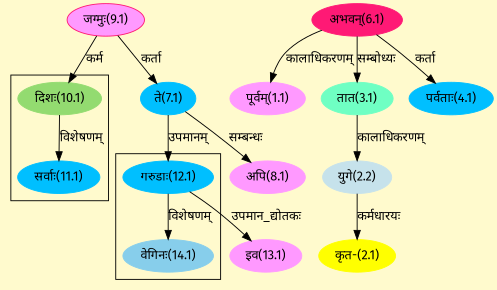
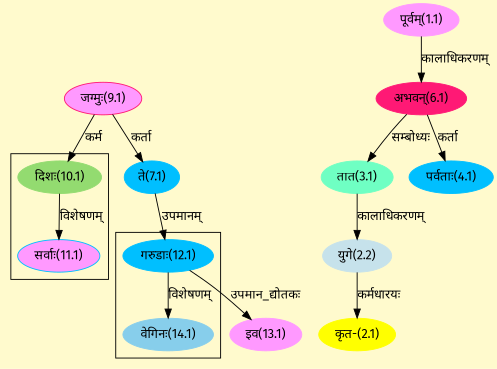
(293, 46) -> (421, 55)
(59, 177) -> (59, 256)
(268, 177) -> none
